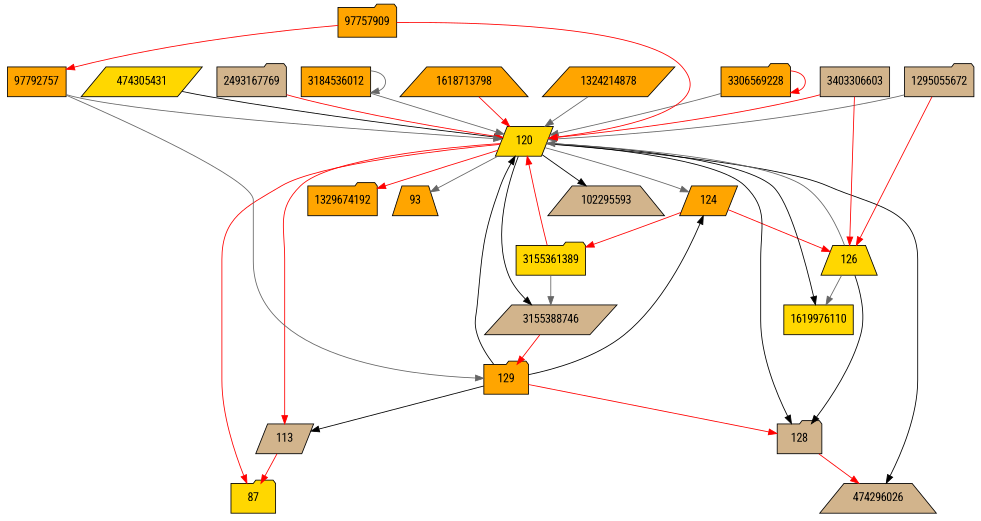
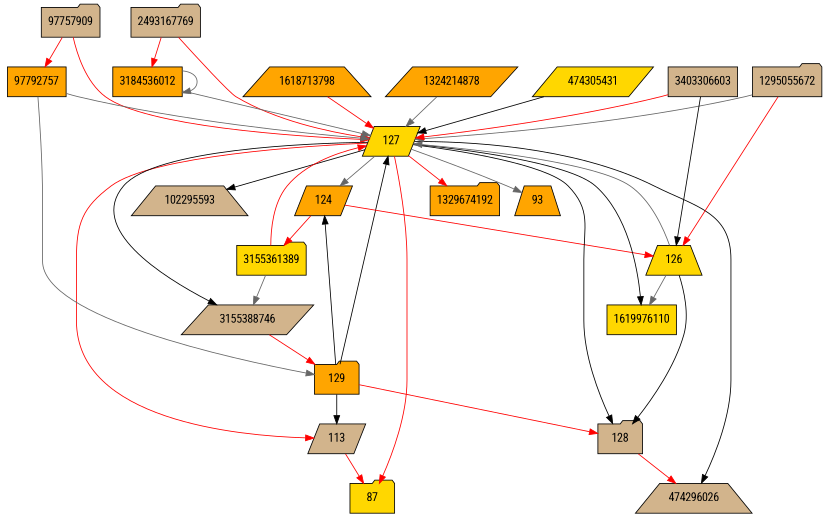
(367, 22) -> (71, 22)
none -> (158, 48)
(756, 82) -> none
(524, 141) -> (391, 141)
(852, 167) -> (689, 167)
